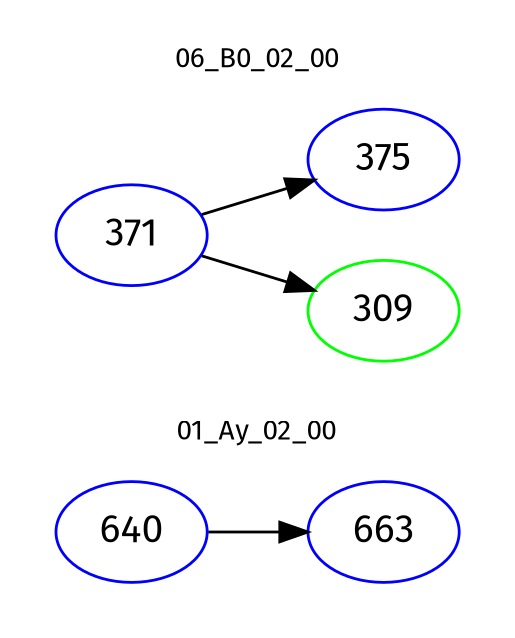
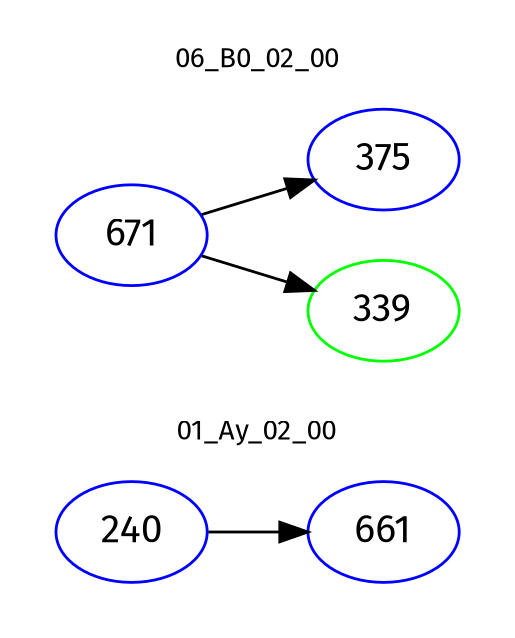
(132, 235) -> (132, 235)
(384, 311) -> (384, 311)
(132, 532) -> (132, 532)
(384, 532) -> (384, 532)
